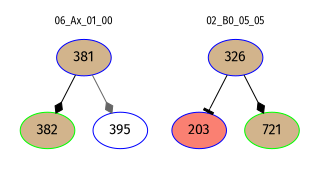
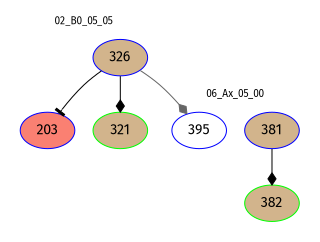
(84, 22) -> (236, 95)
(99, 89) -> (170, 95)
(272, 130) -> (120, 130)
